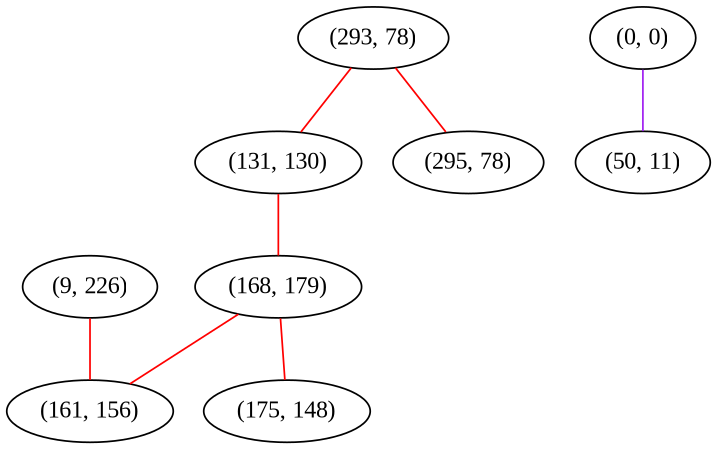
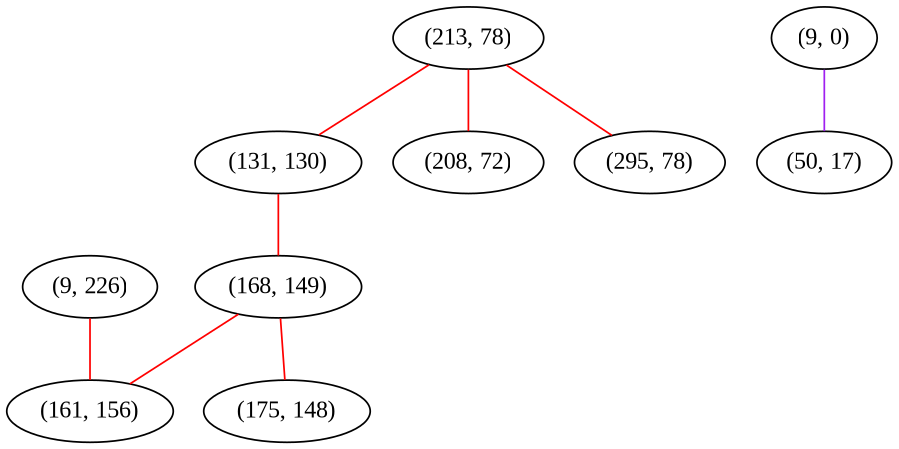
(373, 38) -> (468, 38)
(643, 38) -> (824, 38)
none -> (468, 162)
(643, 162) -> (824, 162)
(278, 287) -> (278, 287)
